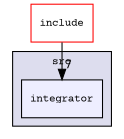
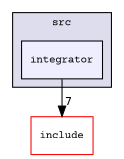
(62, 58) -> (62, 94)
